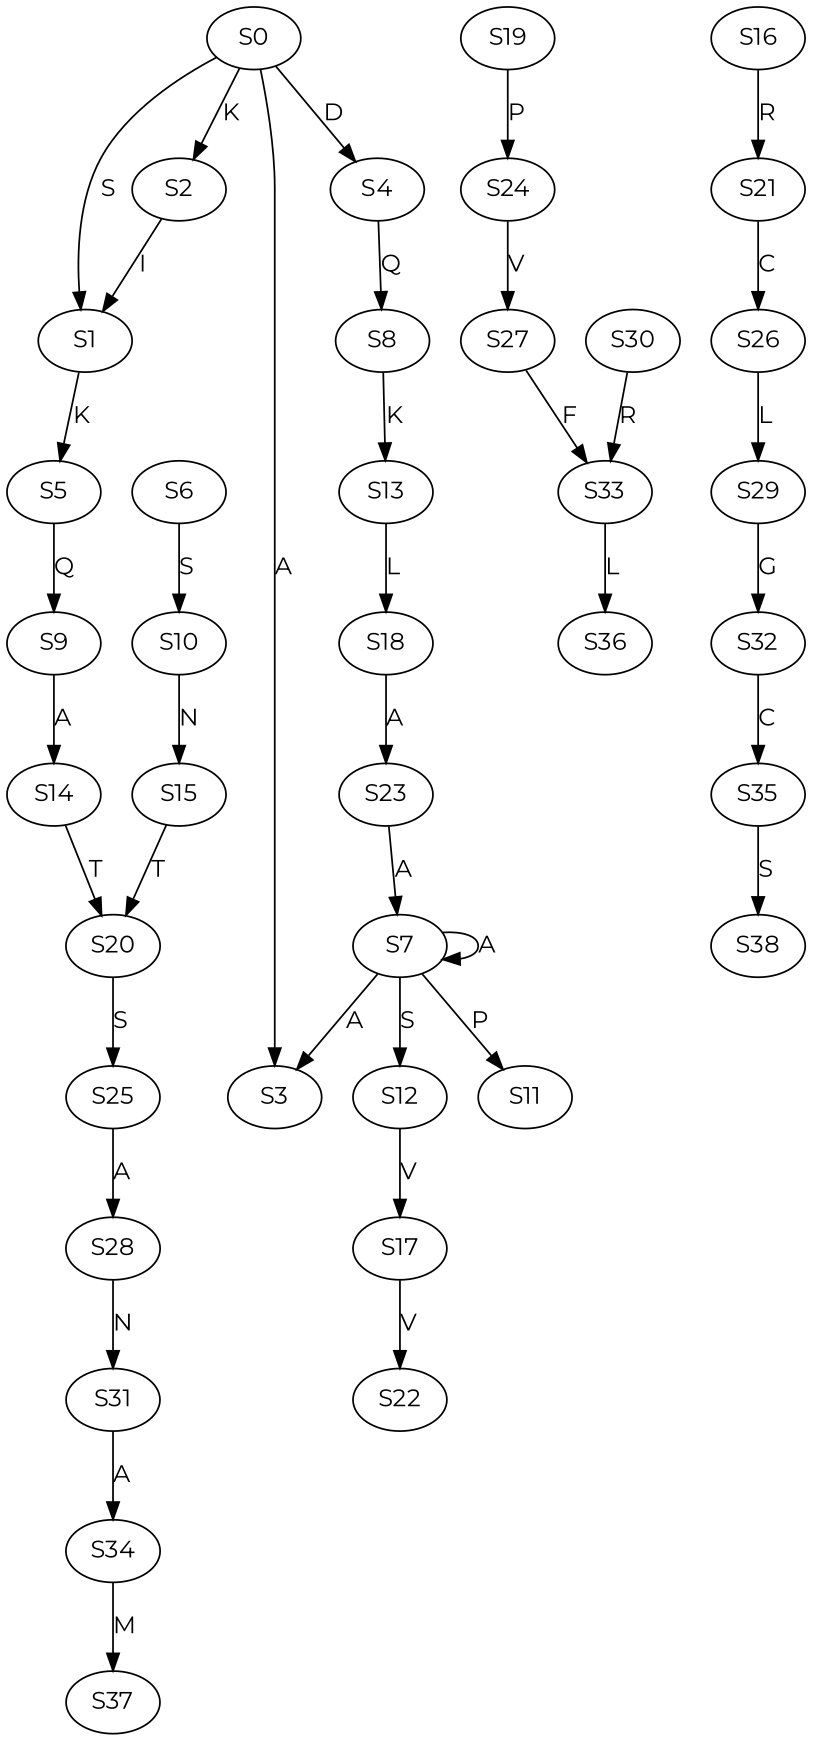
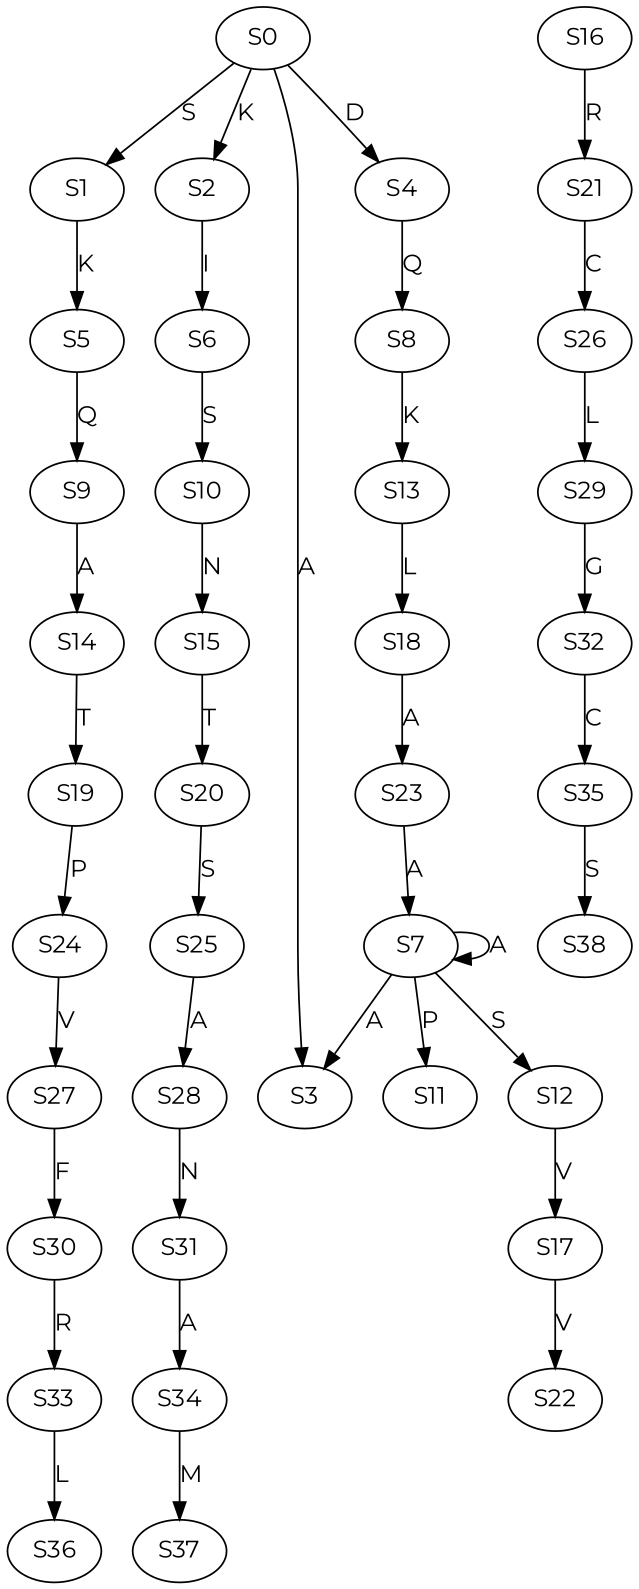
(137, 258) -> (202, 256)
(552, 409) -> (54, 1164)
(80, 862) -> (76, 710)
